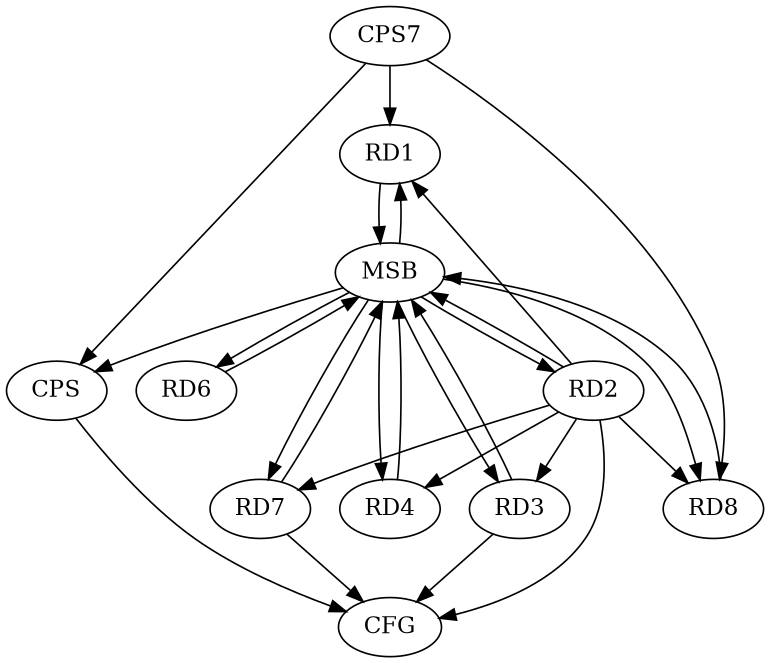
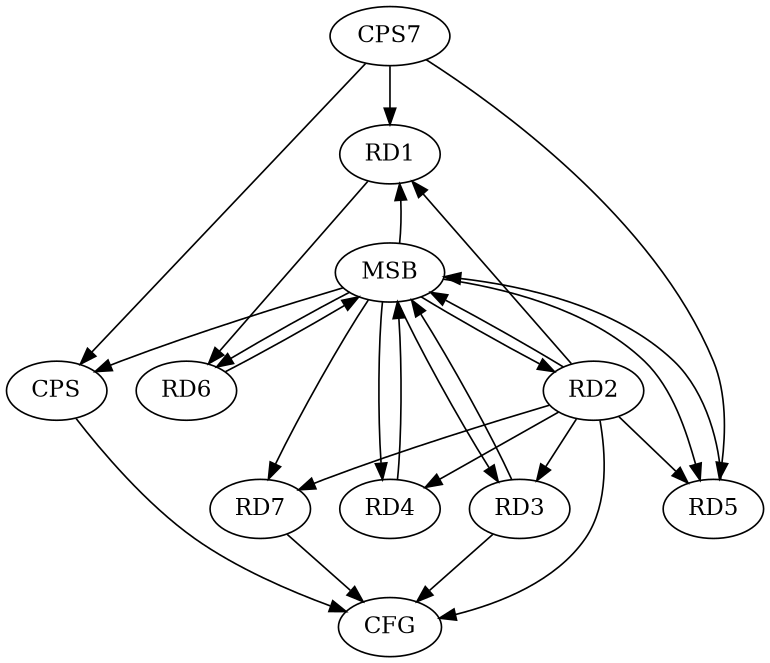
(379, 205) -> (294, 266)
(331, 401) -> none
(713, 509) -> (713, 509)
